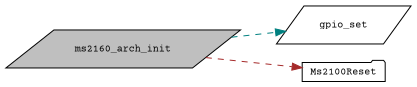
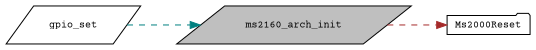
(254, 35) -> (159, 25)
(344, 72) -> (489, 25)
